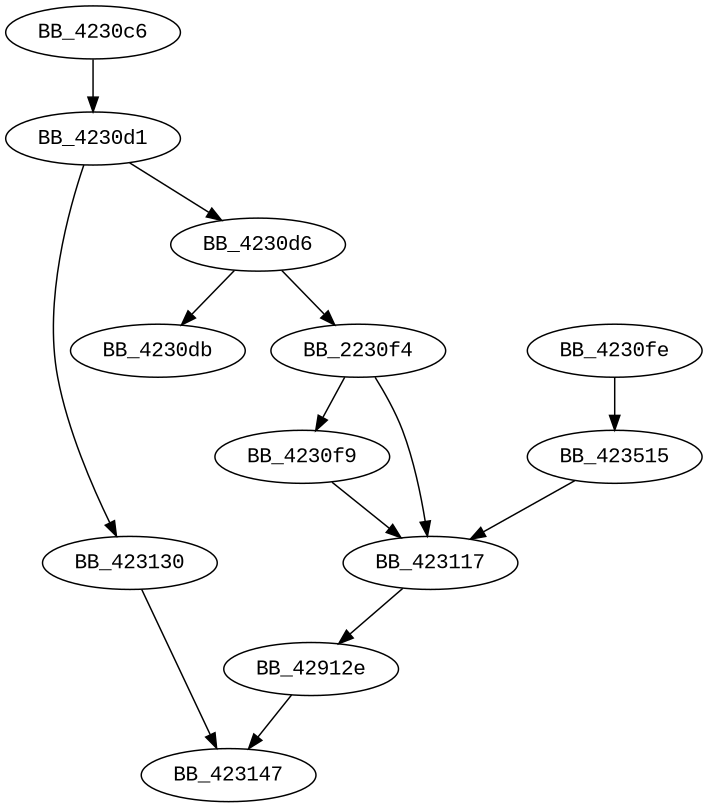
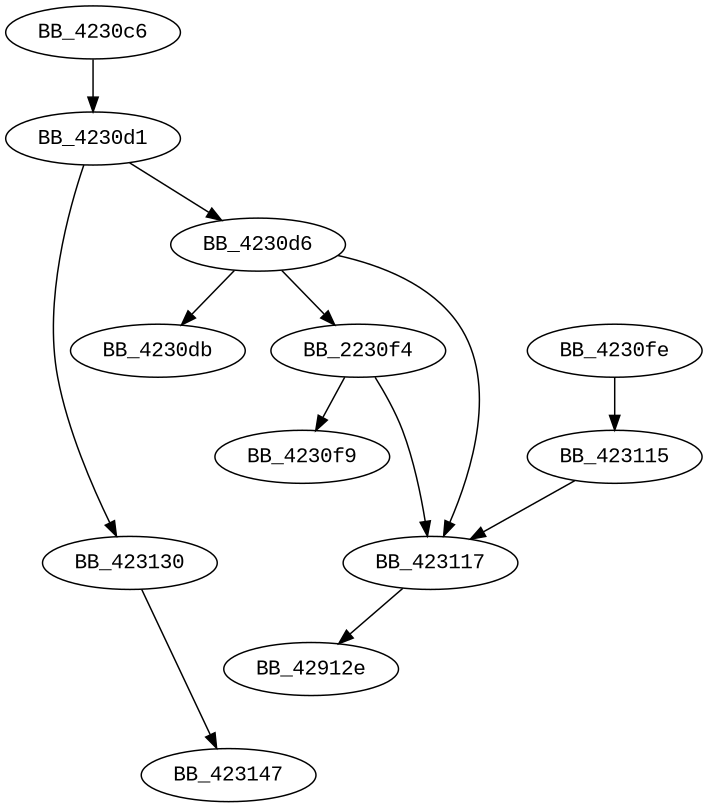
(615, 457) -> (615, 457)
(361, 505) -> (472, 353)
(275, 716) -> none
